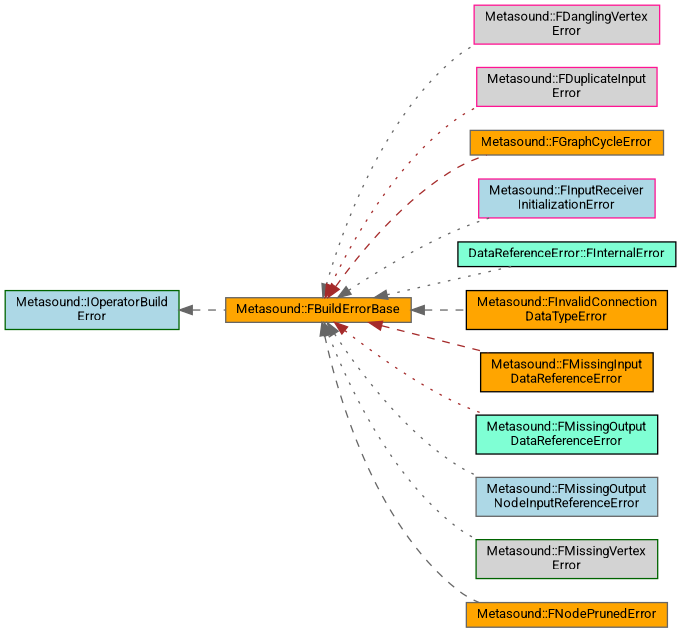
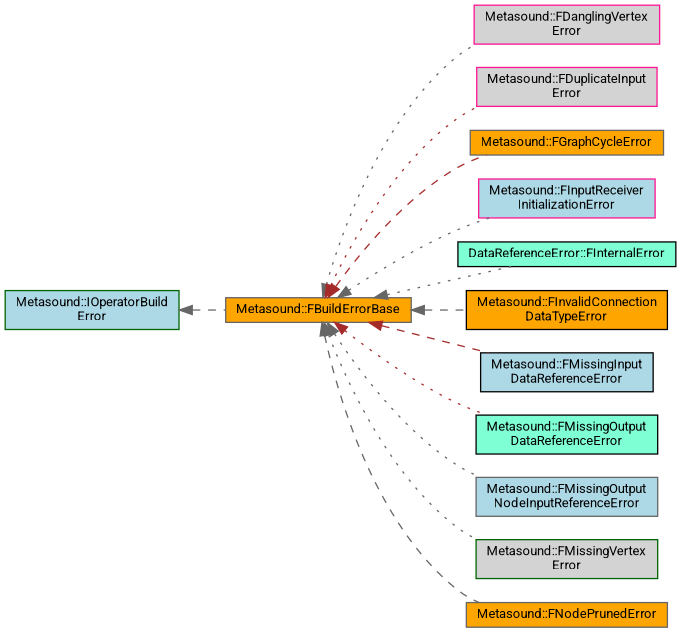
(567, 372) -> (567, 372)
